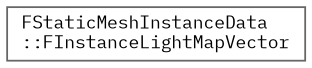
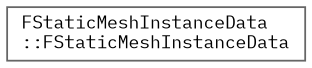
(156, 34) -> (156, 34)
